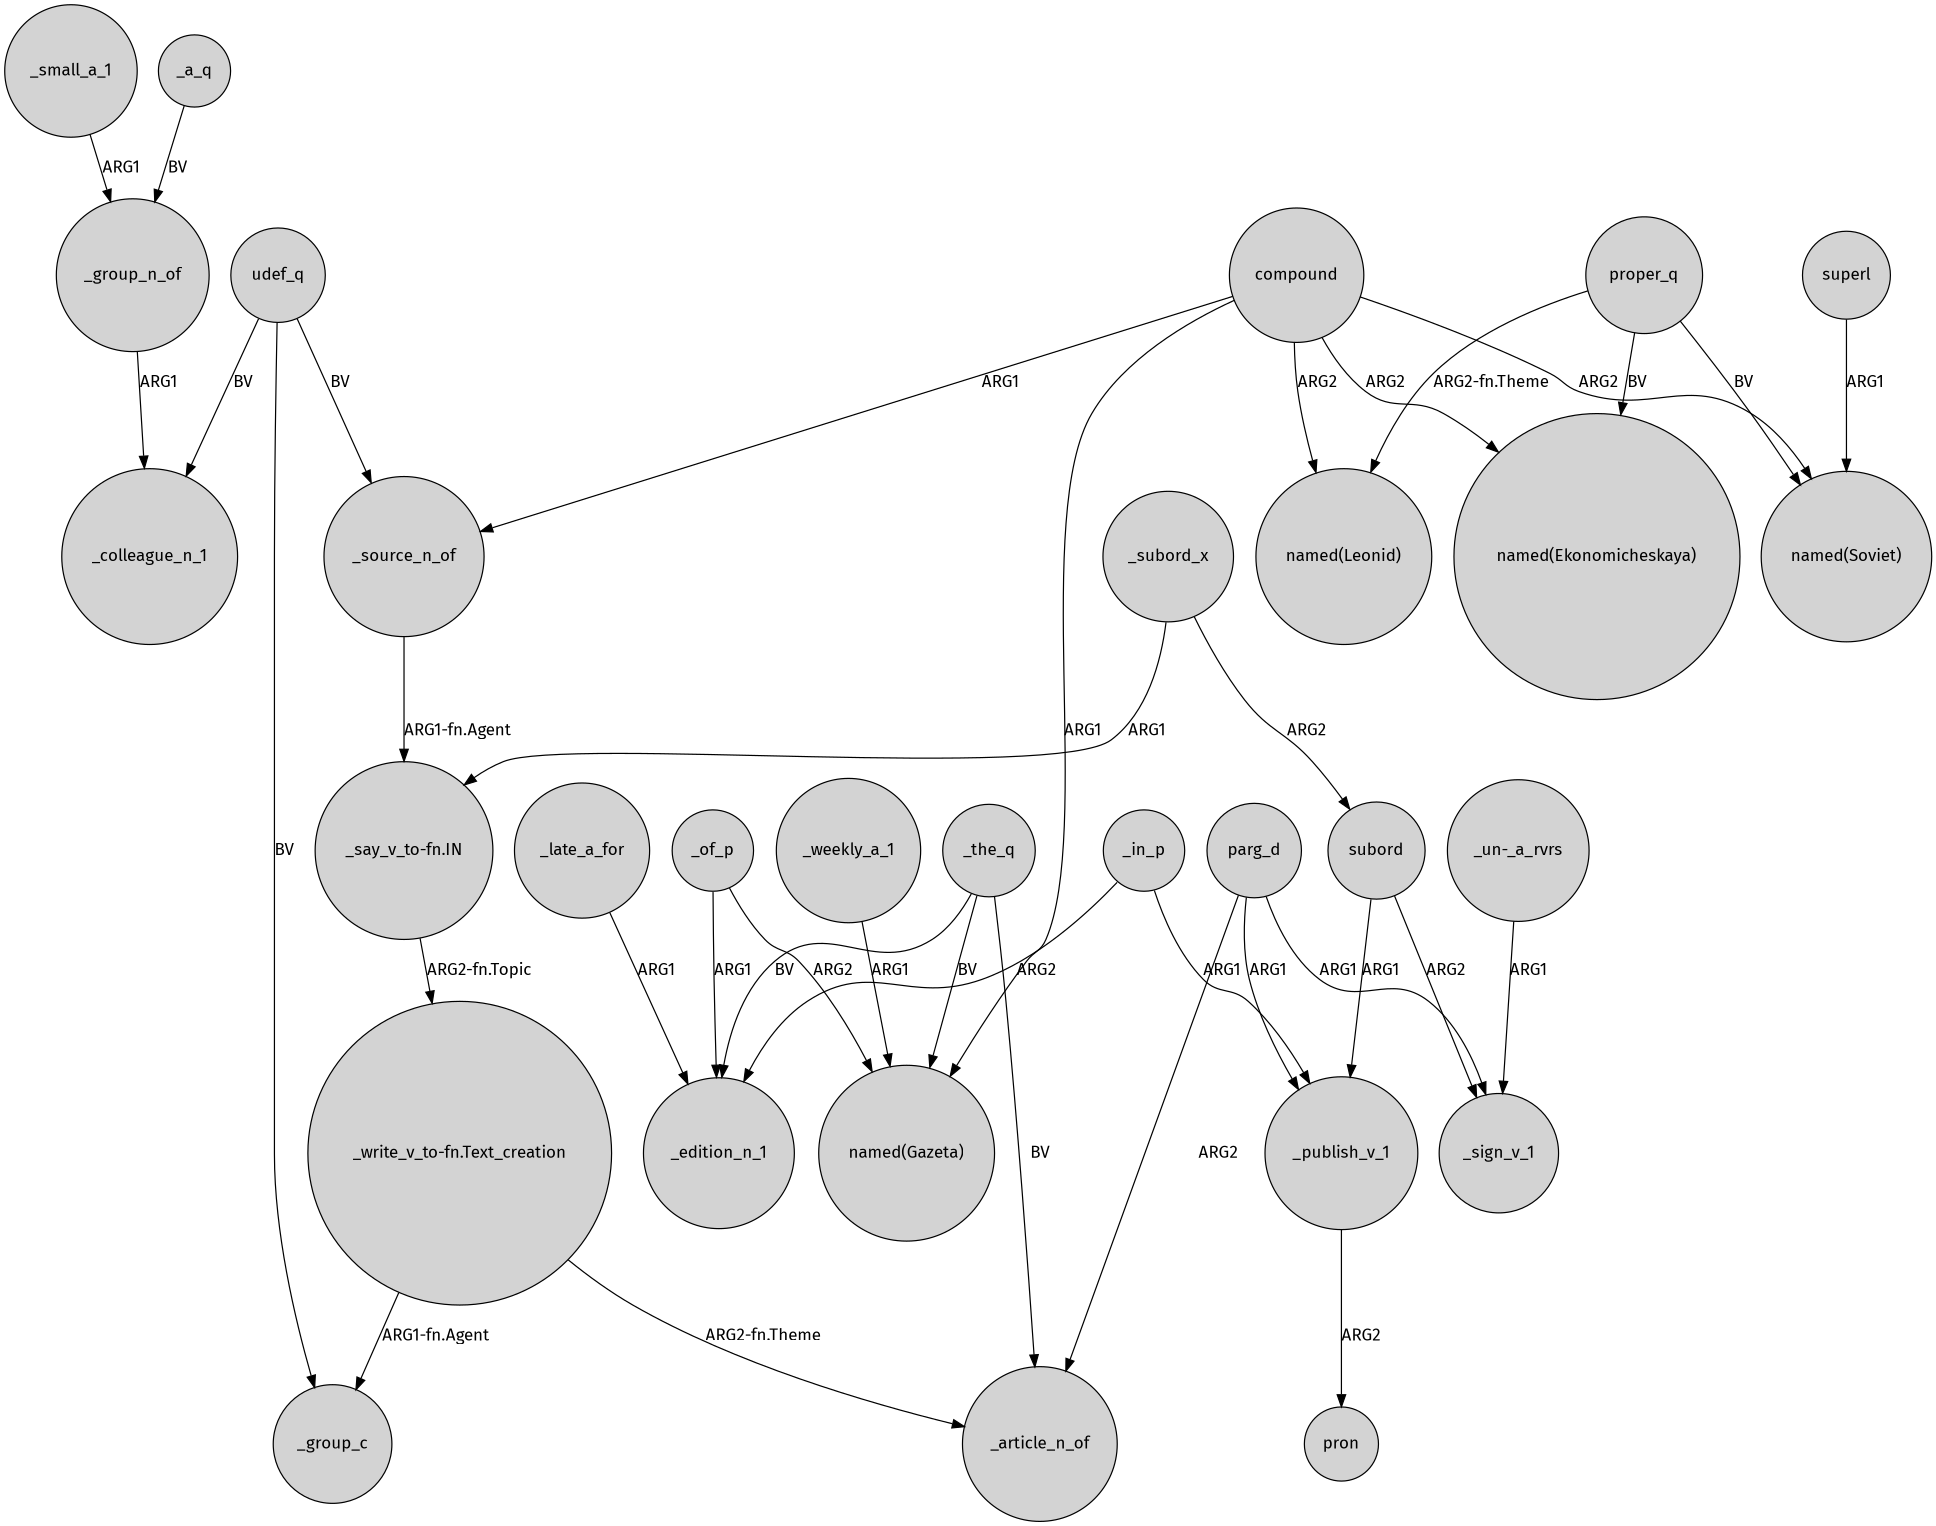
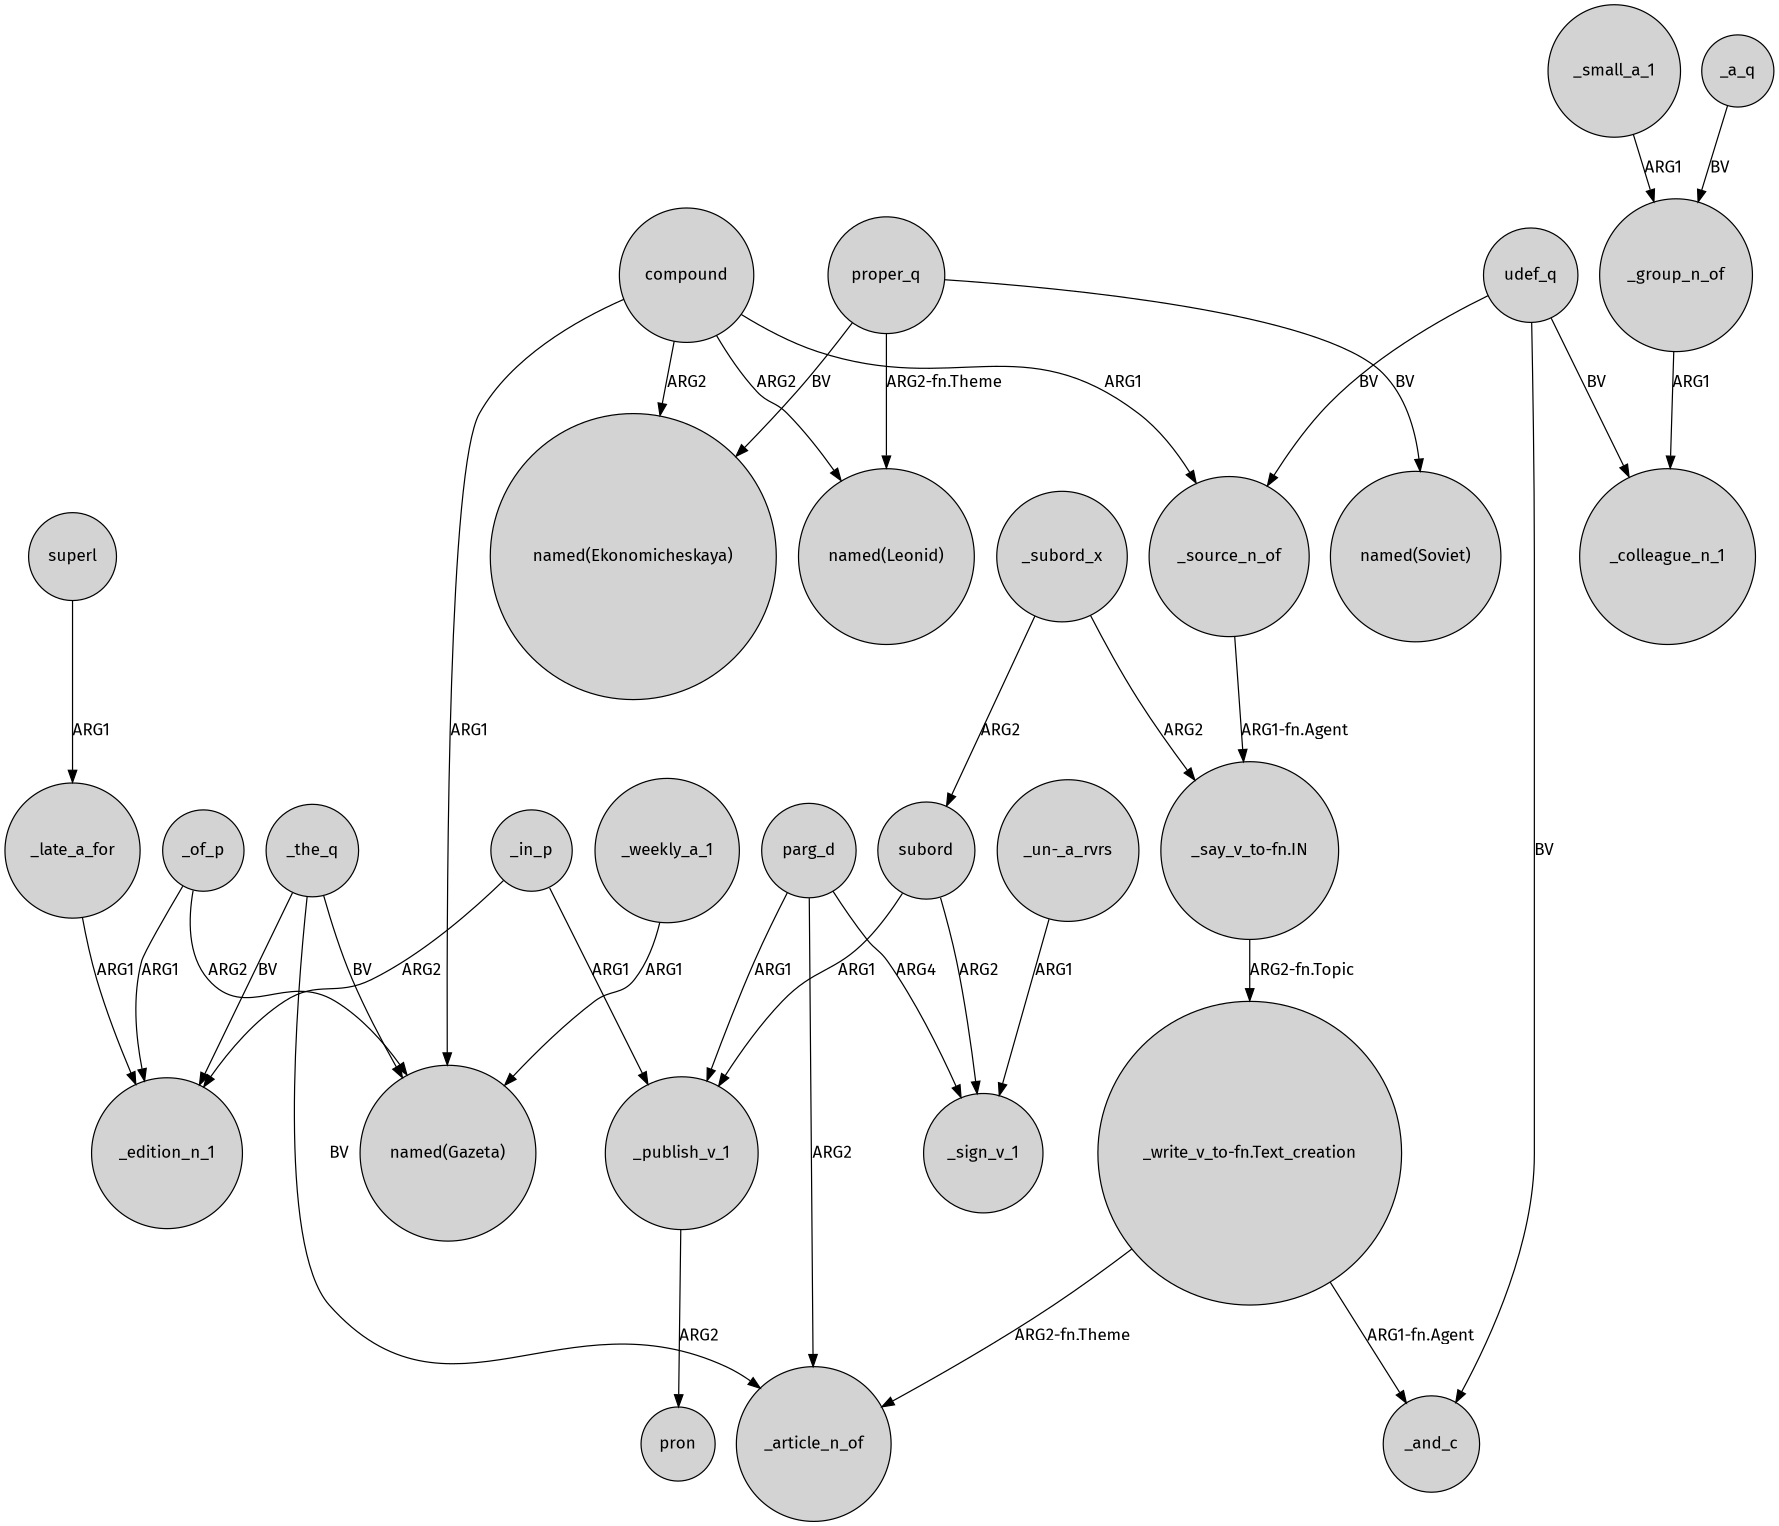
(1846, 389) -> (73, 685)
(1586, 393) -> none
(1147, 731) -> (1184, 731)
(1338, 970) -> (917, 970)
(333, 1444) -> (1431, 1444)
